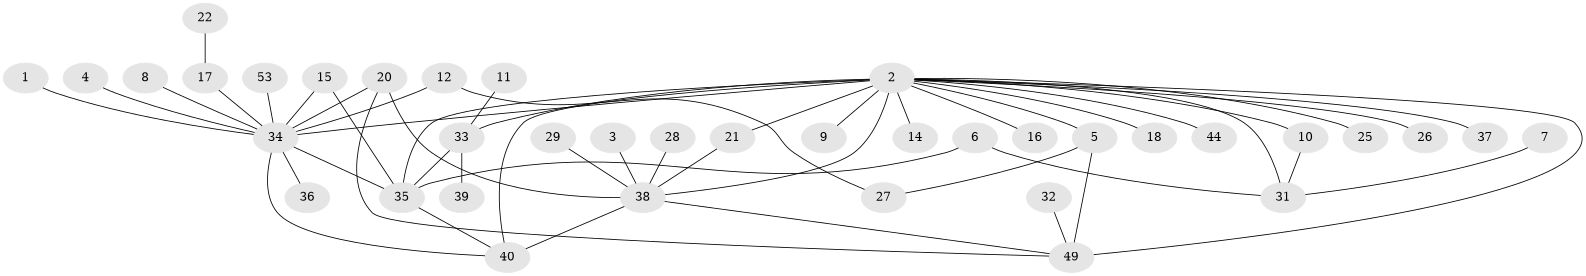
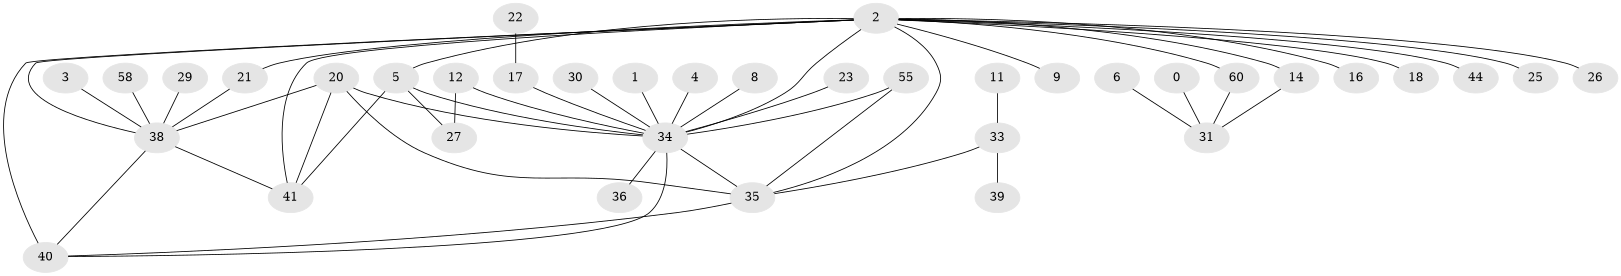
(265, 78) -> (846, 78)
(325, 78) -> (906, 78)
none -> (576, 78)
(1117, 91) -> (1251, 108)
(673, 92) -> none
none -> (527, 118)
(673, 138) -> (125, 78)
(1306, 138) -> (1237, 78)
(1485, 138) -> none
(1545, 138) -> (1177, 78)
(702, 169) -> (526, 178)
(1049, 198) -> none
(1071, 257) -> (291, 198)
